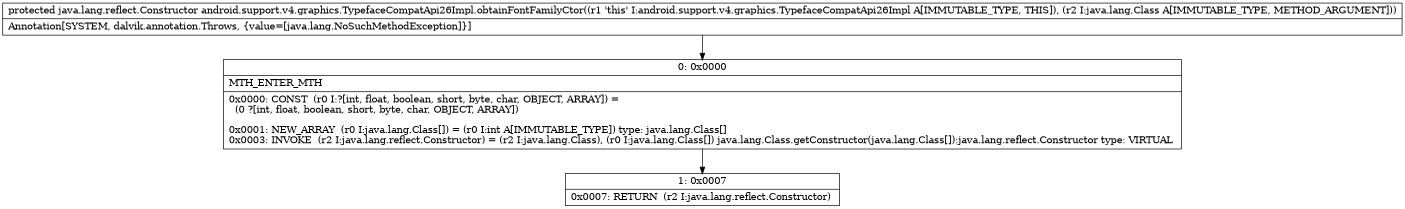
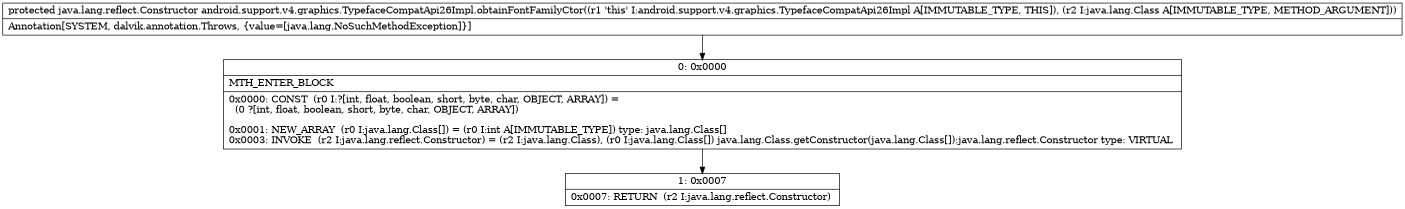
(276, 83) -> (281, 83)
